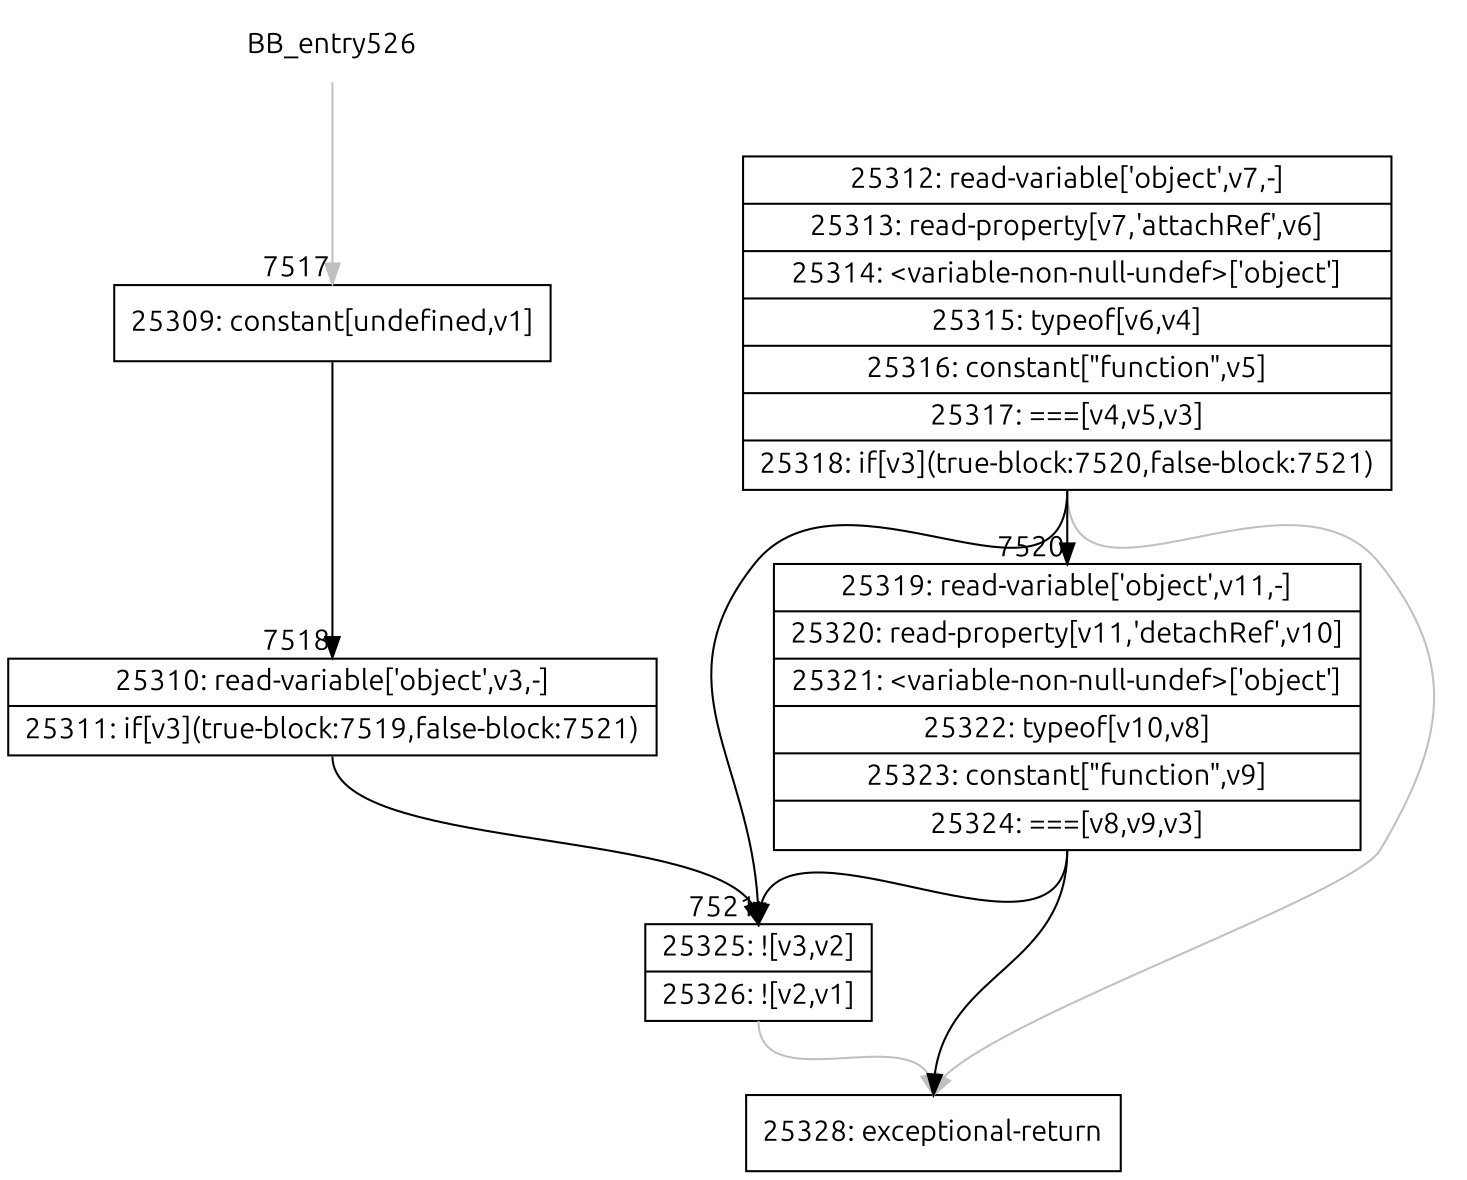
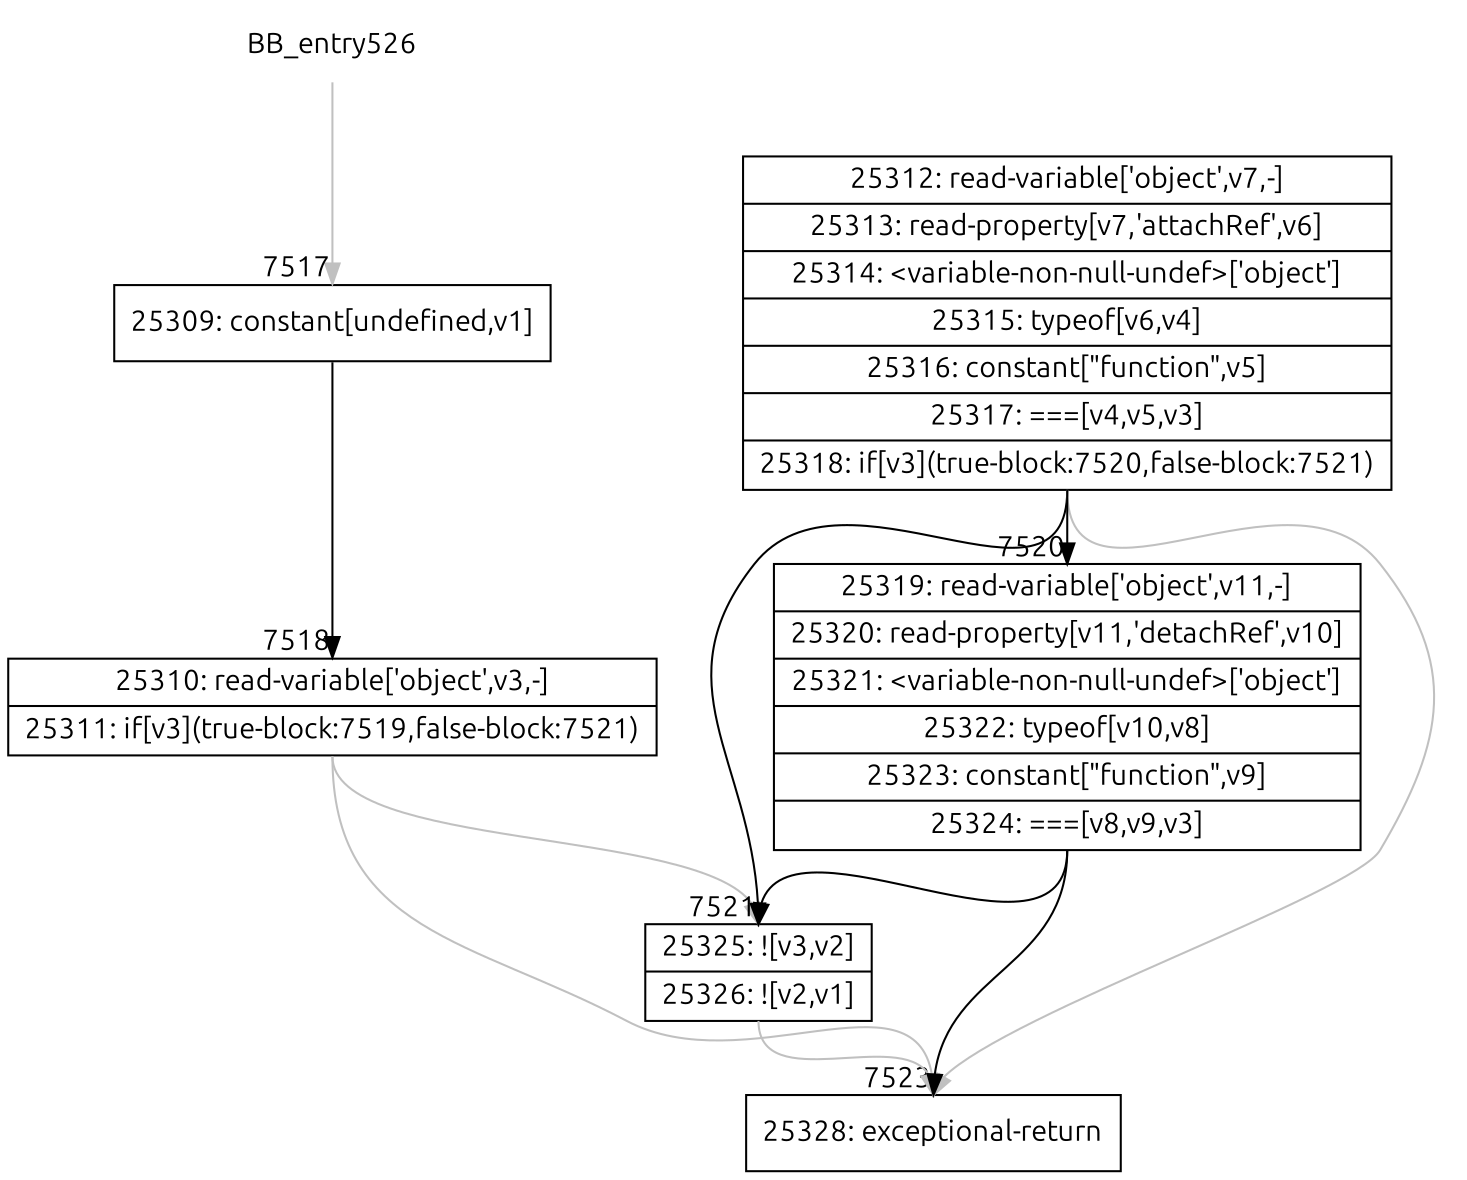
(535, 839) -> (535, 839)
none -> (584, 1000)
